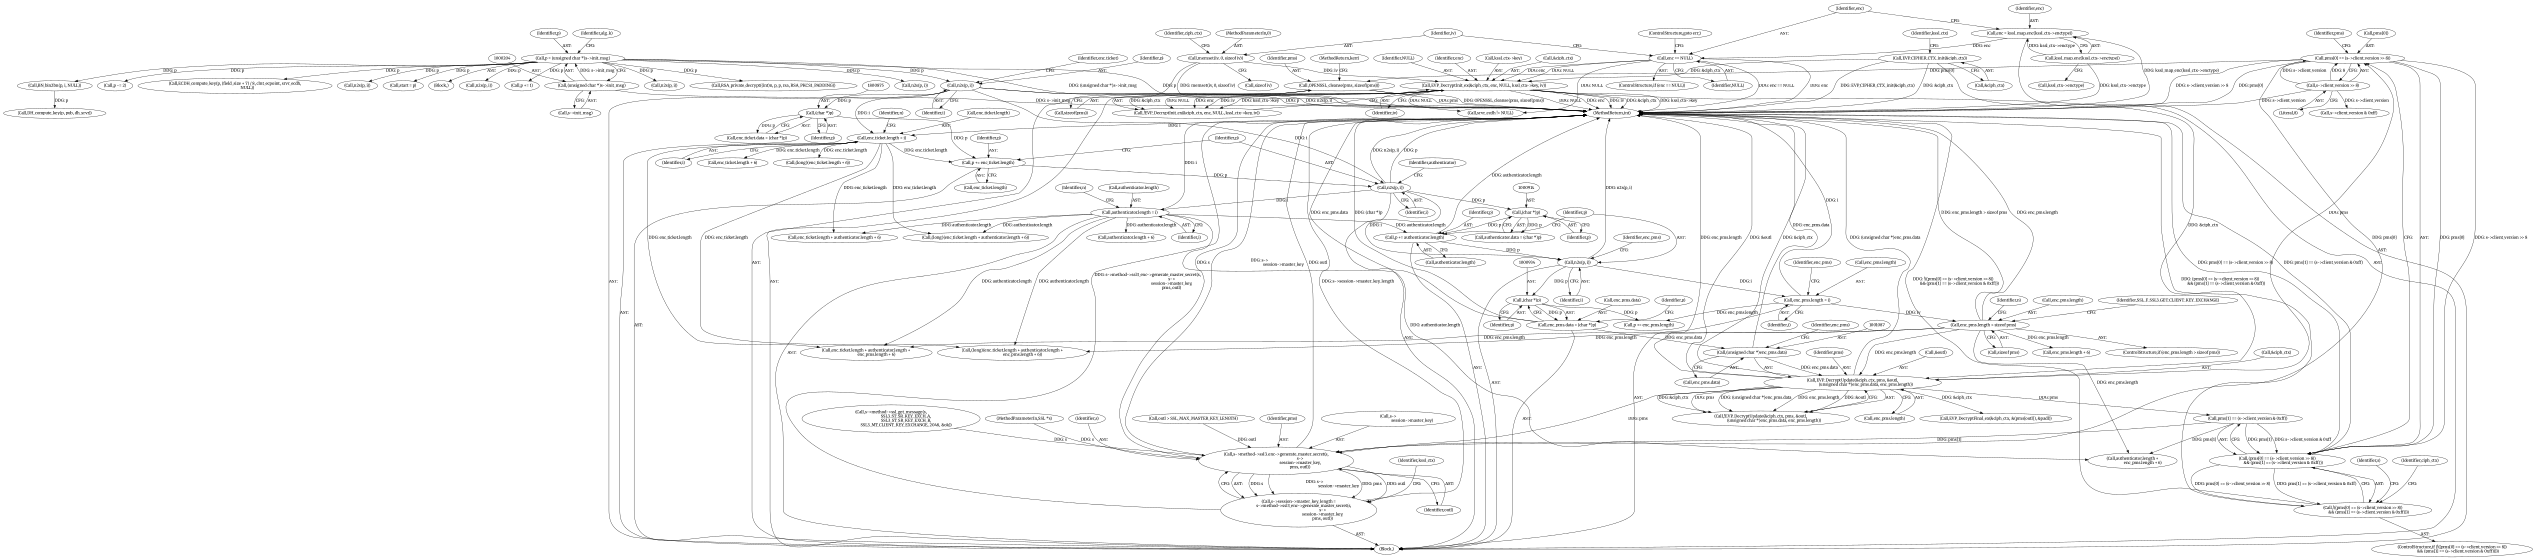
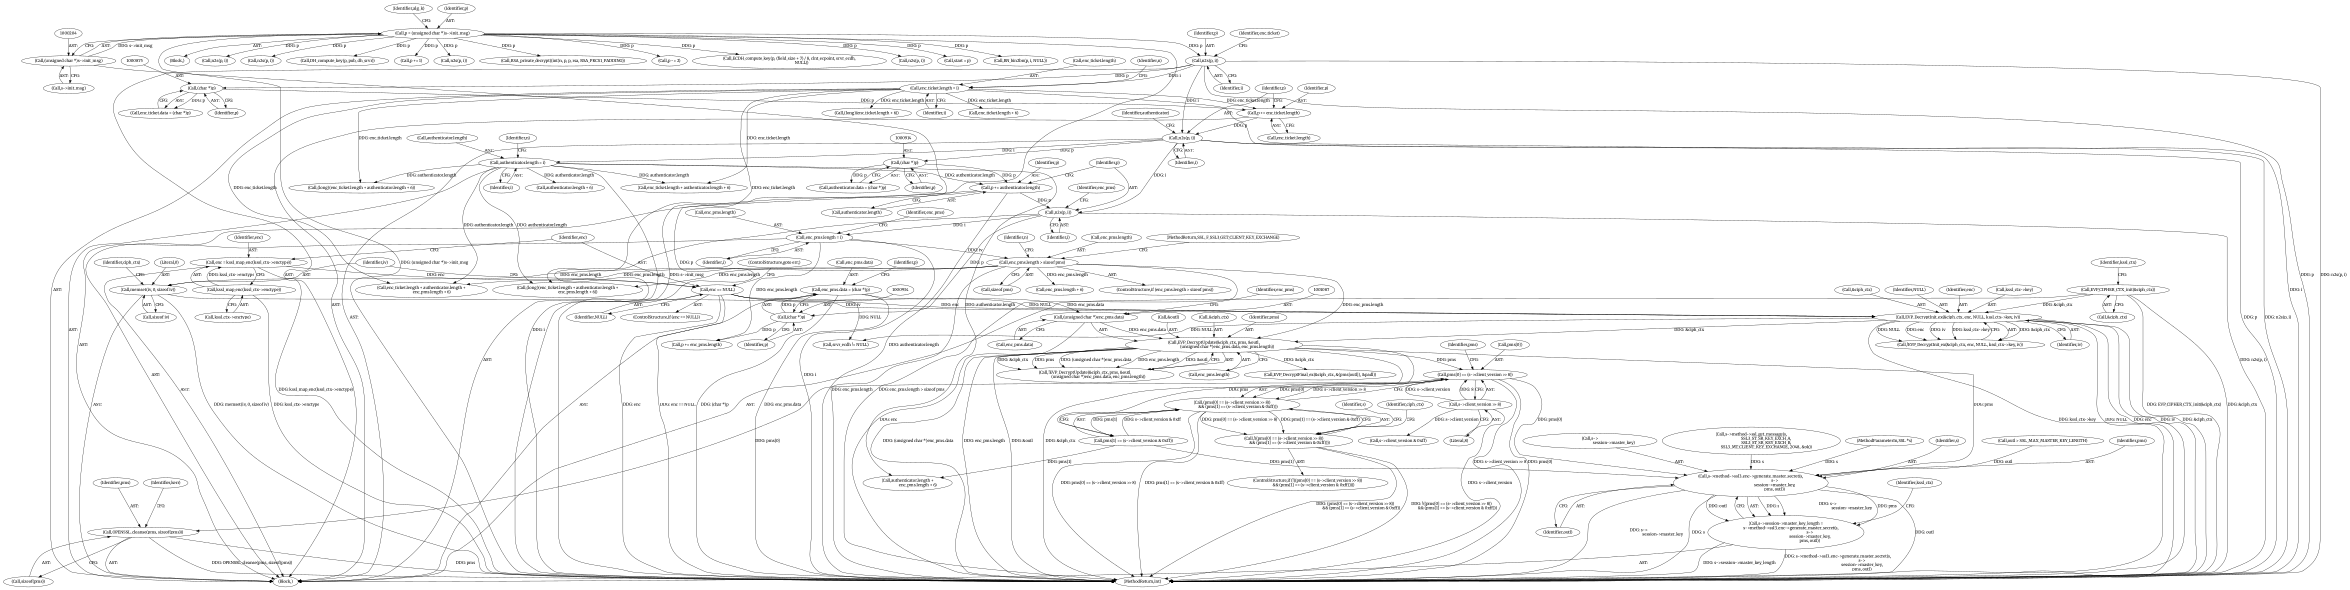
(1248, 33) -> (169, 263)
(1339, 58) -> (166, 483)
(876, 86) -> (135, 61)
(55, 98) -> (387, 47)
(1133, 125) -> (2286, 261)
(1811, 225) -> (889, 420)
(2168, 300) -> (1223, 238)
none -> (143, 306)
none -> (239, 306)
(2062, 363) -> (584, 272)
